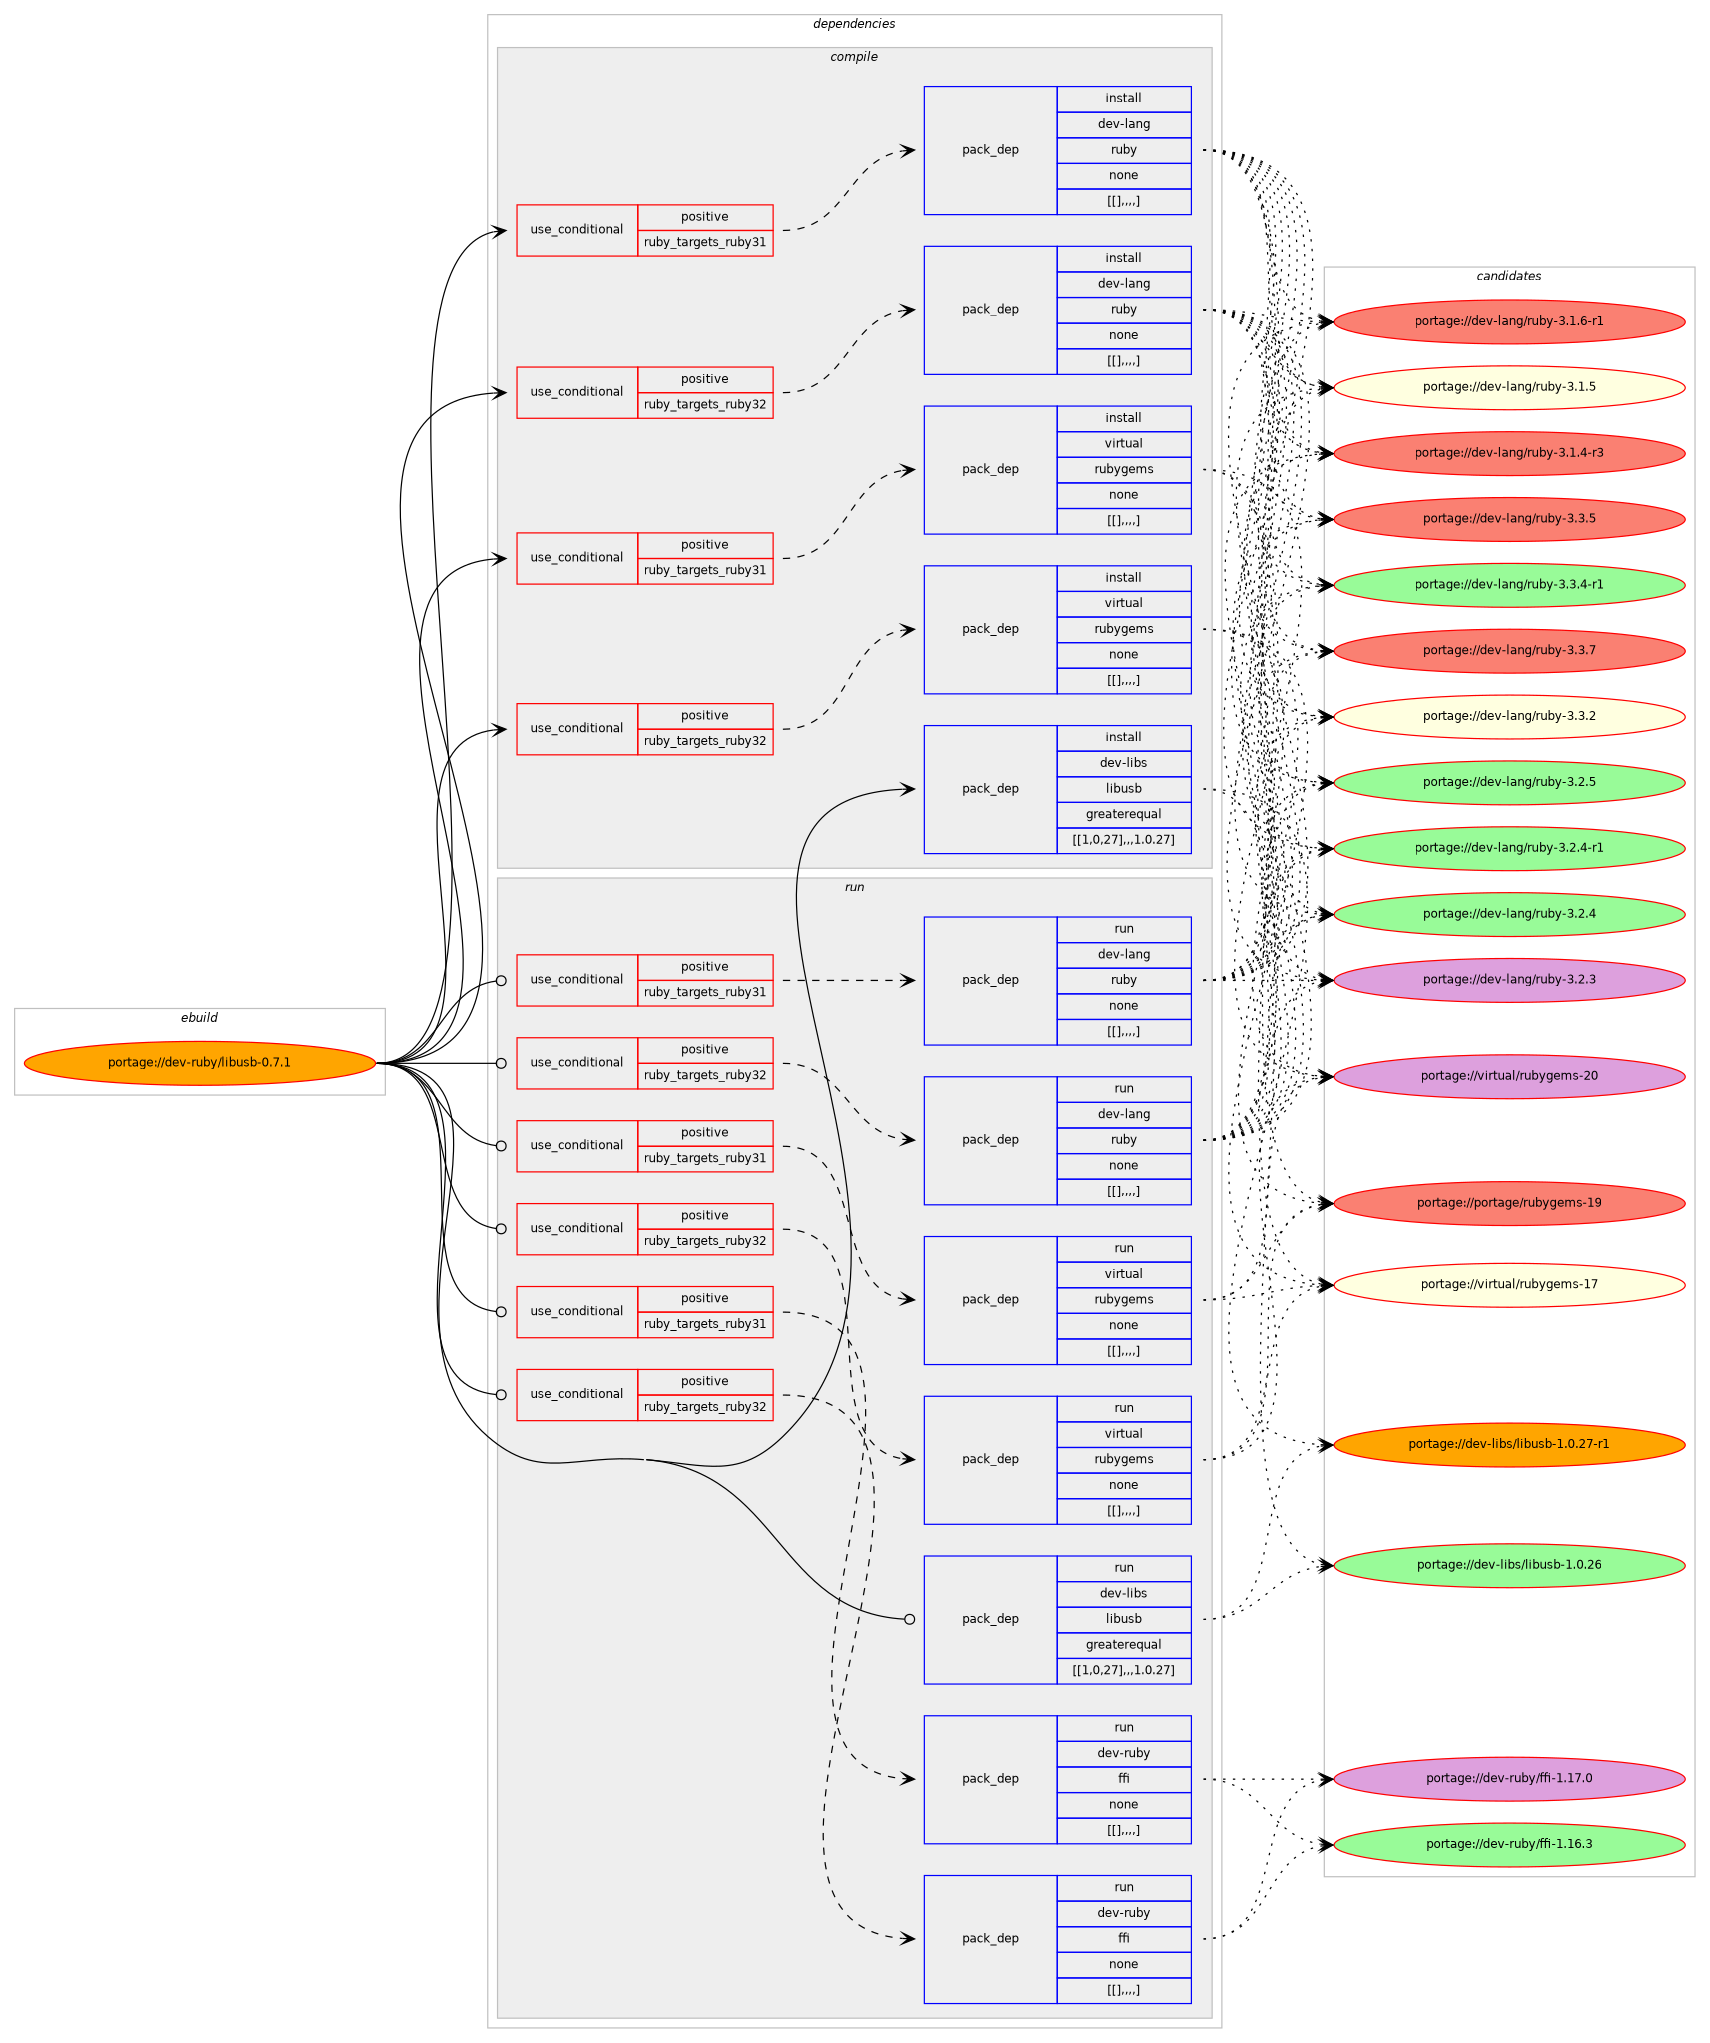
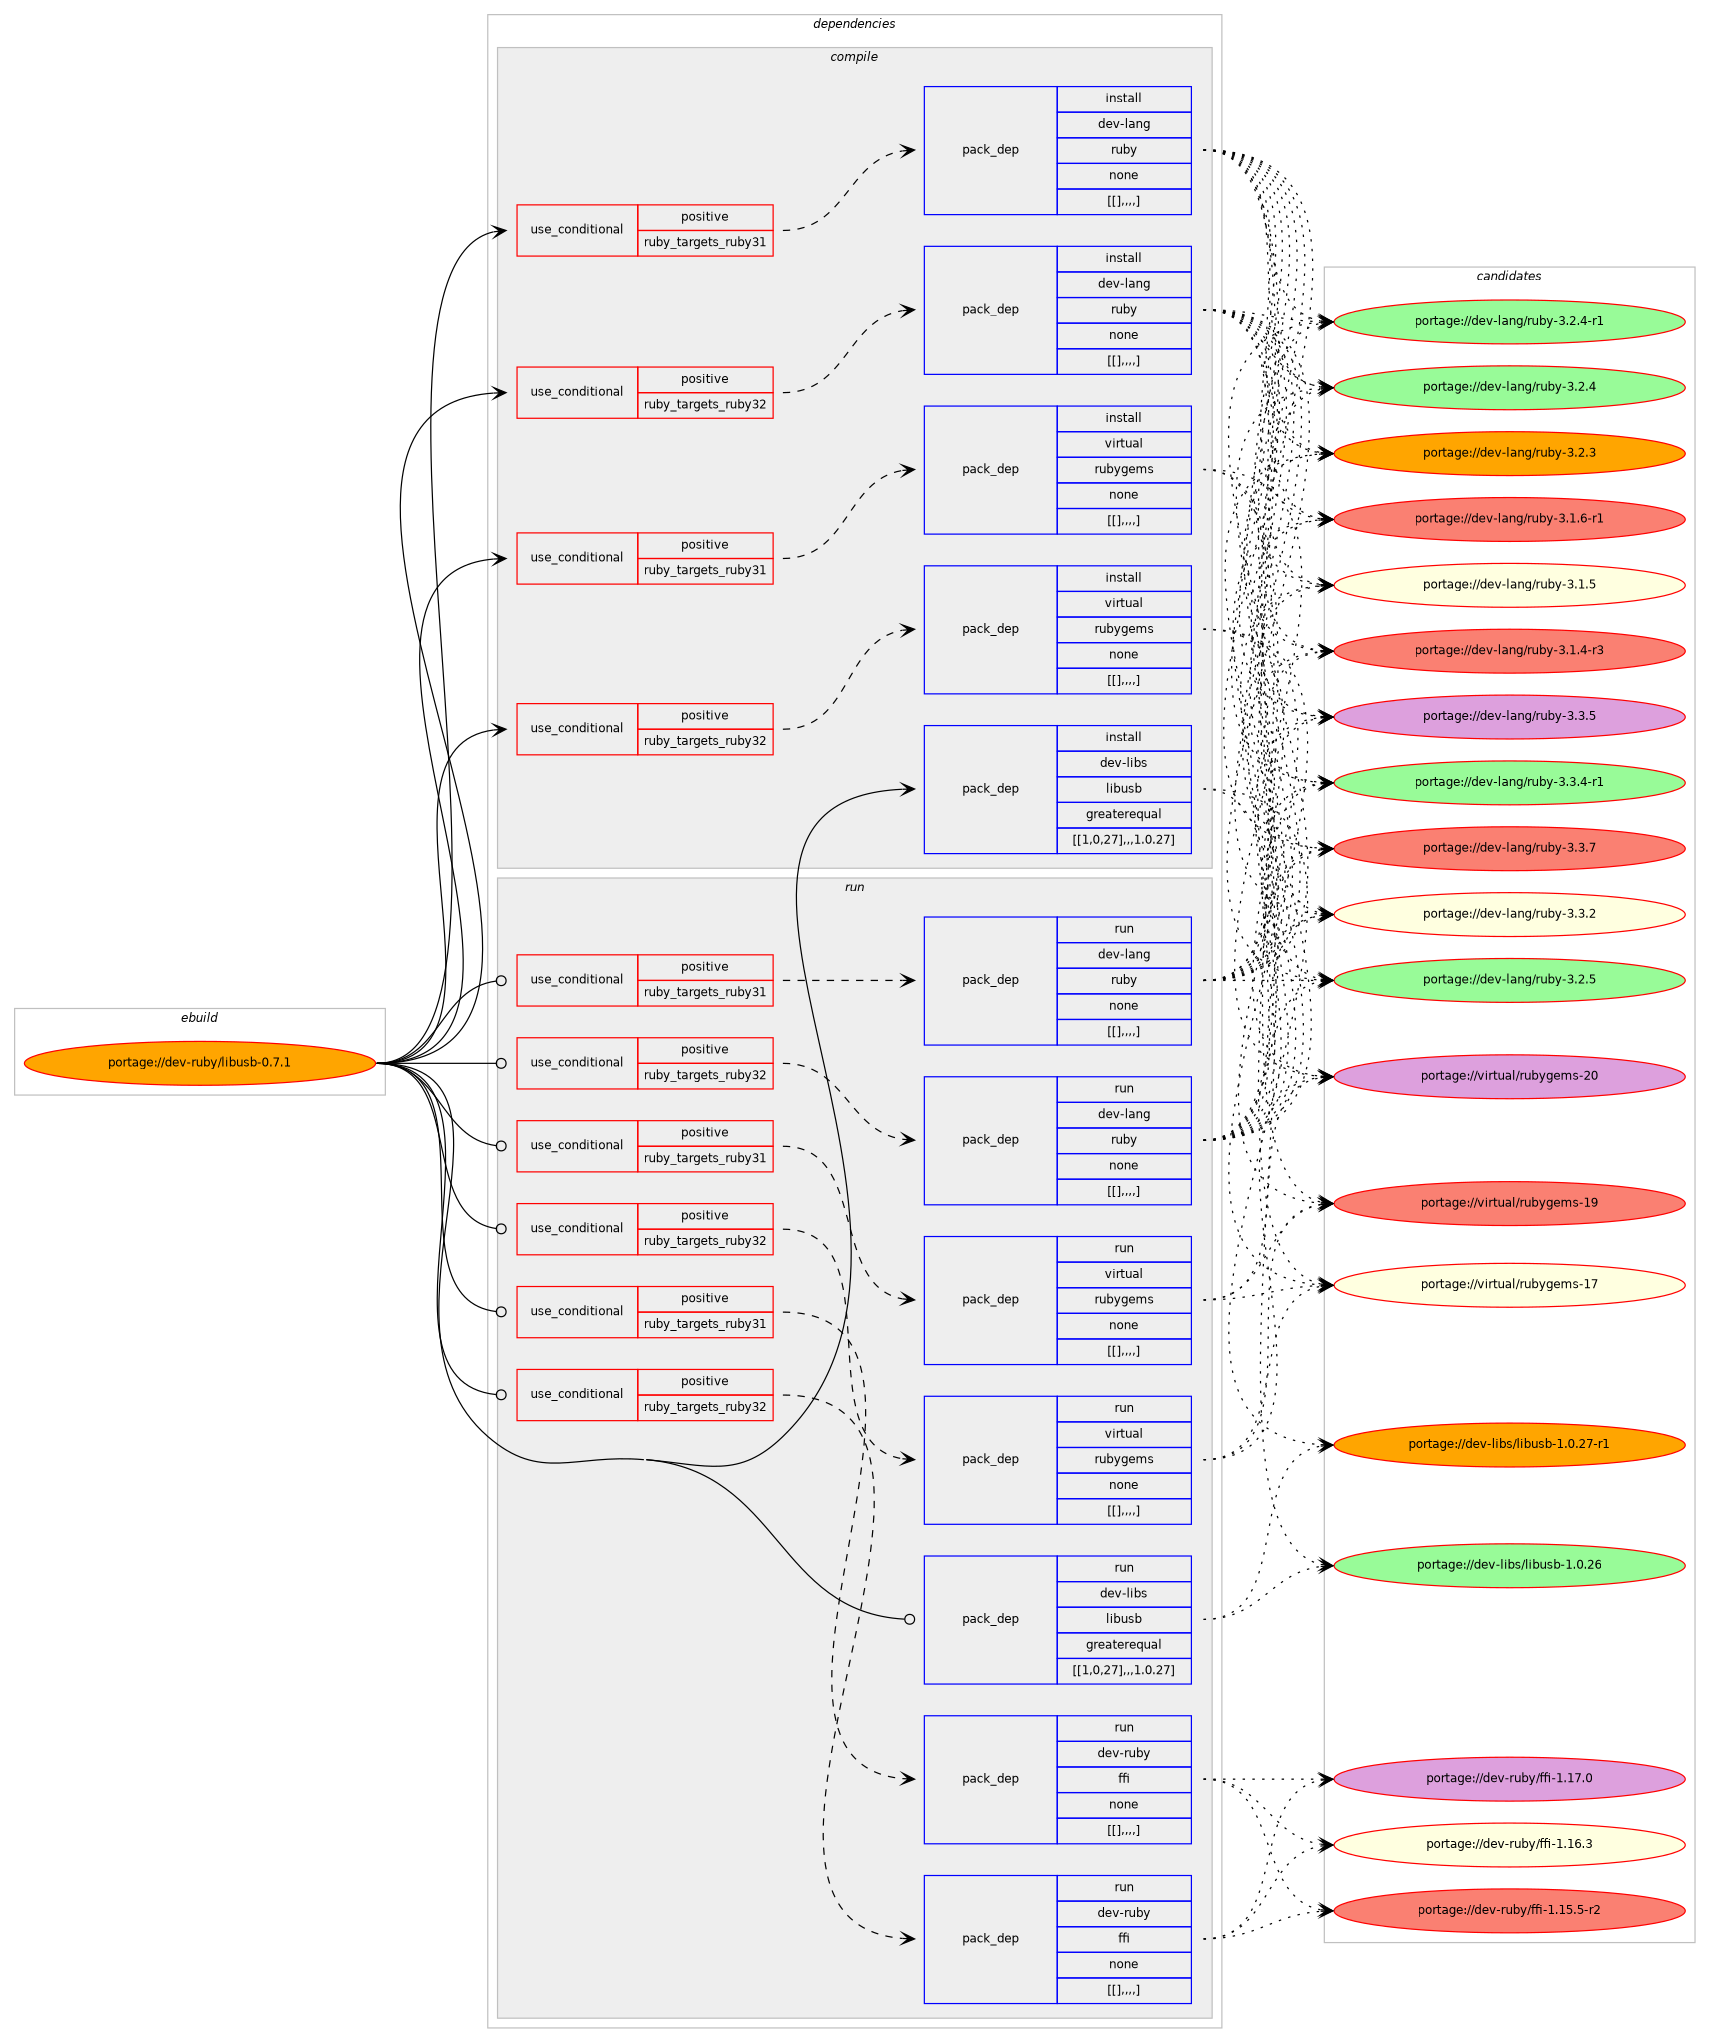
(1510, 519) -> (1510, 717)
(1510, 980) -> (1510, 454)
(1510, 1204) -> (1510, 1204)
(1510, 1845) -> (1510, 1845)
none -> (1510, 1911)
